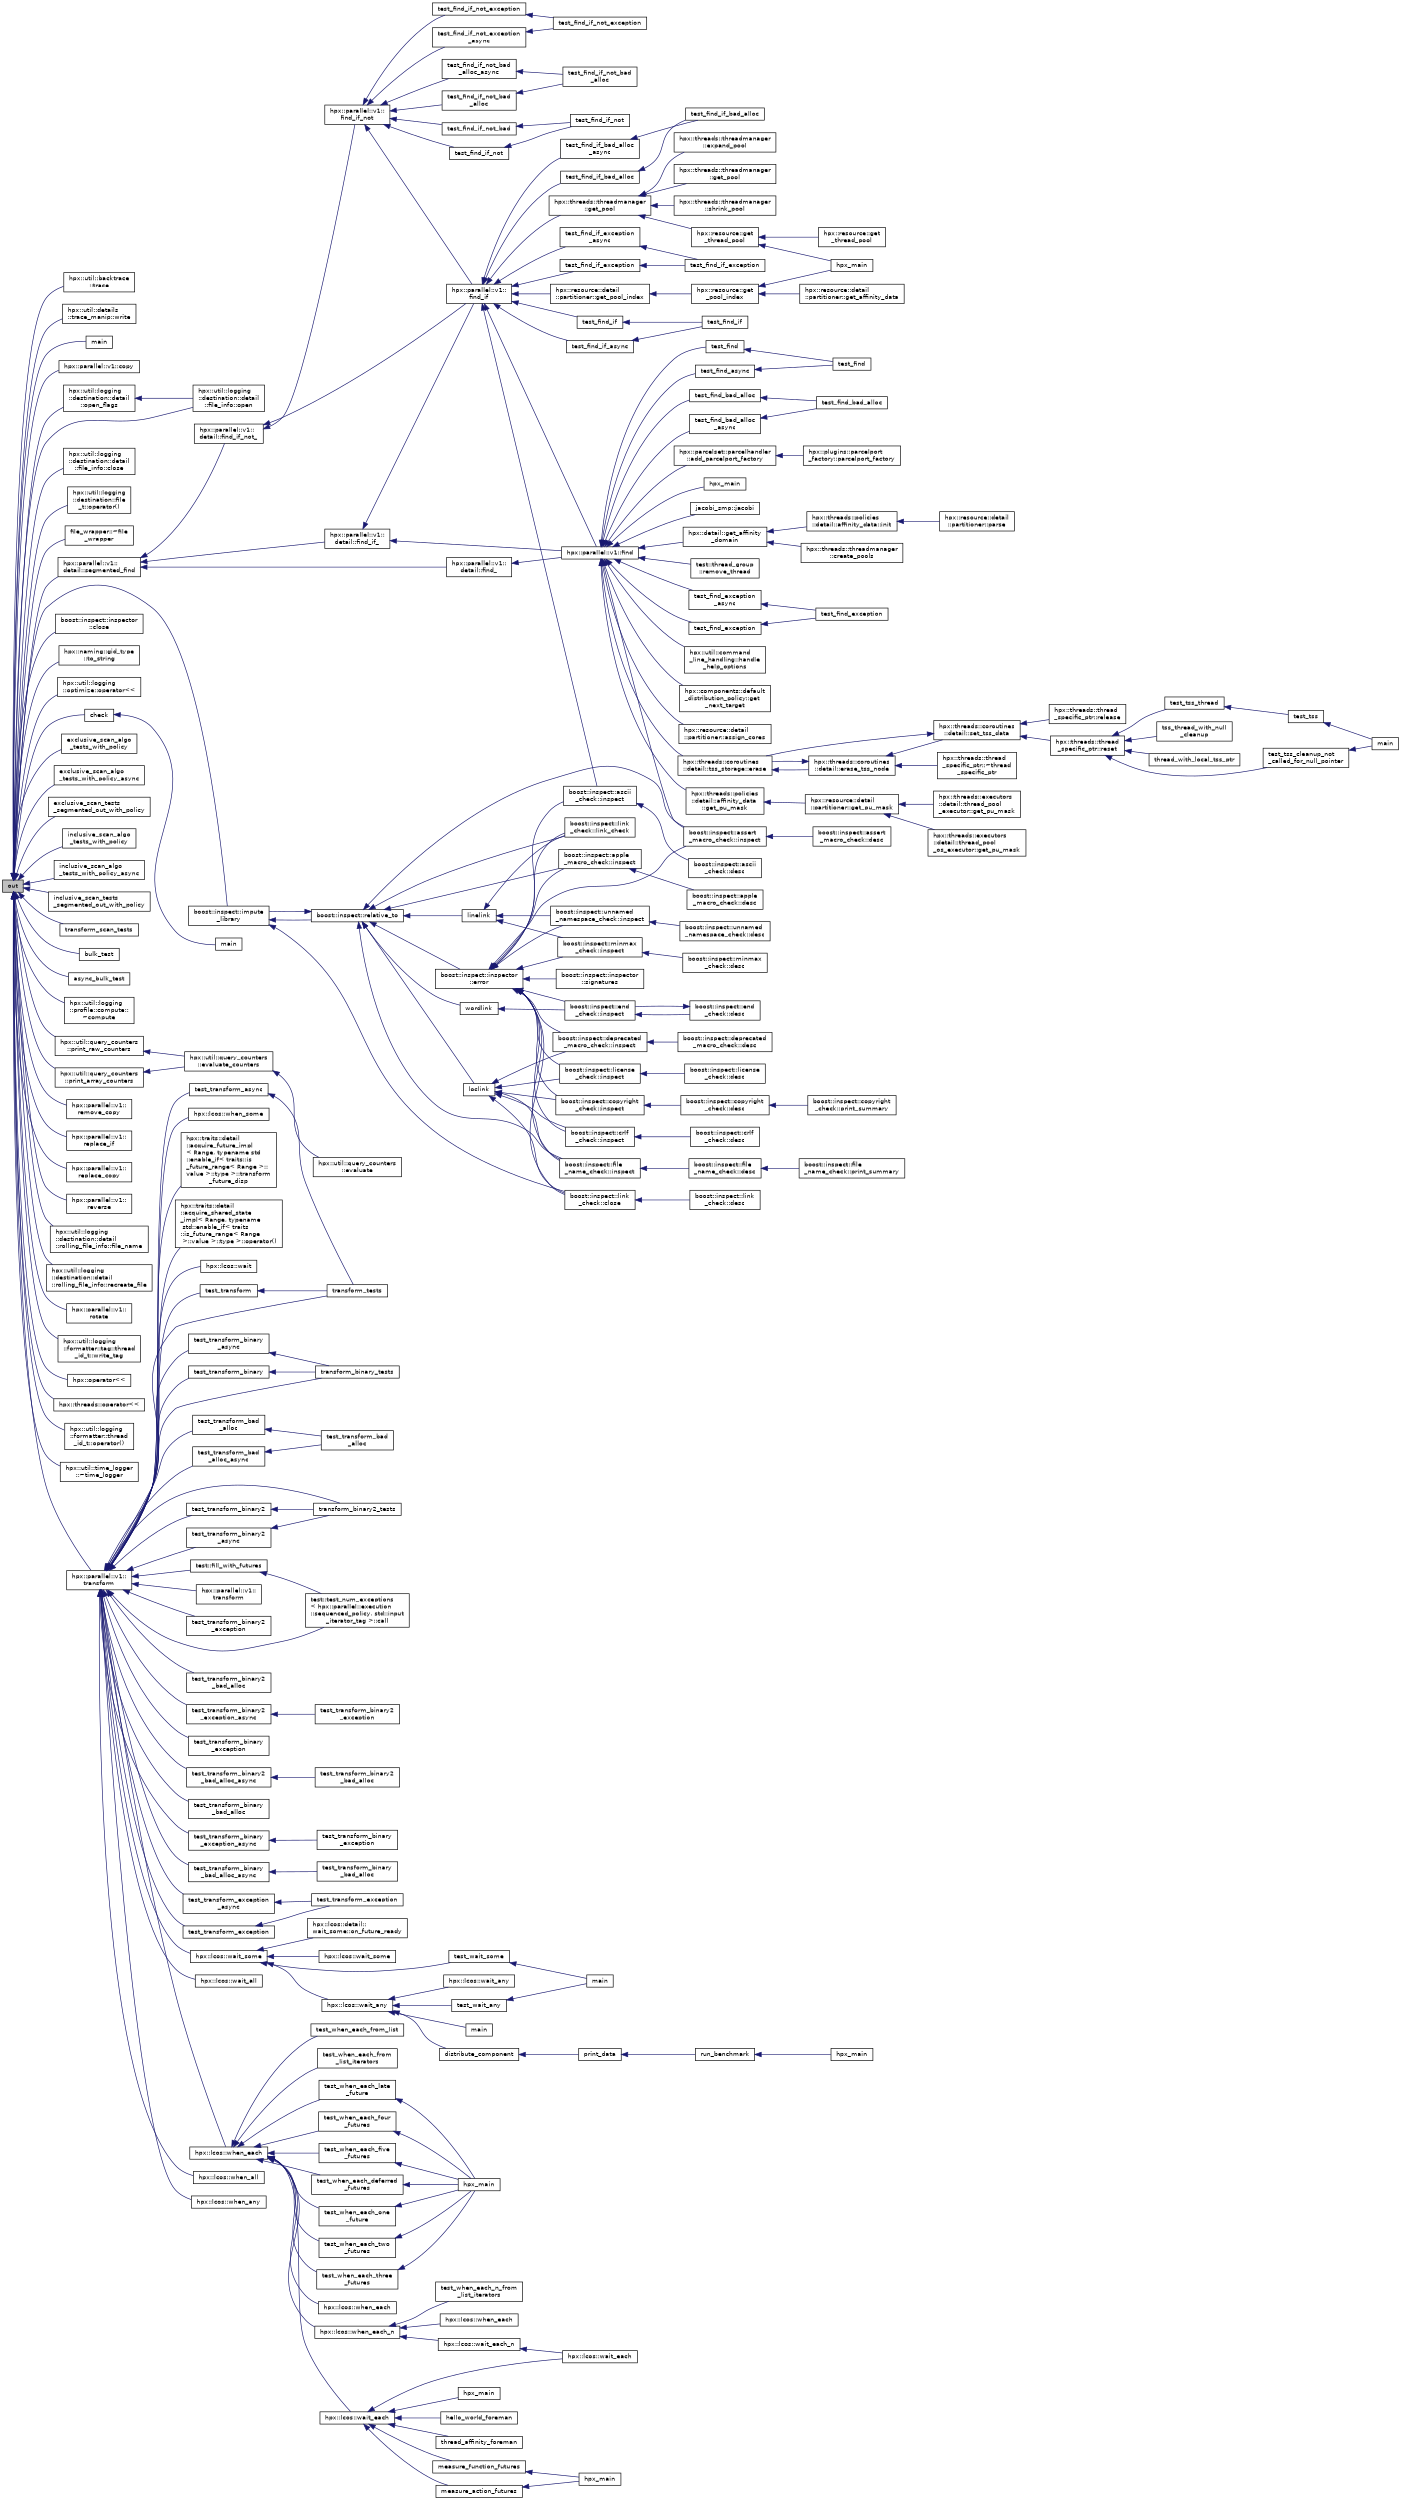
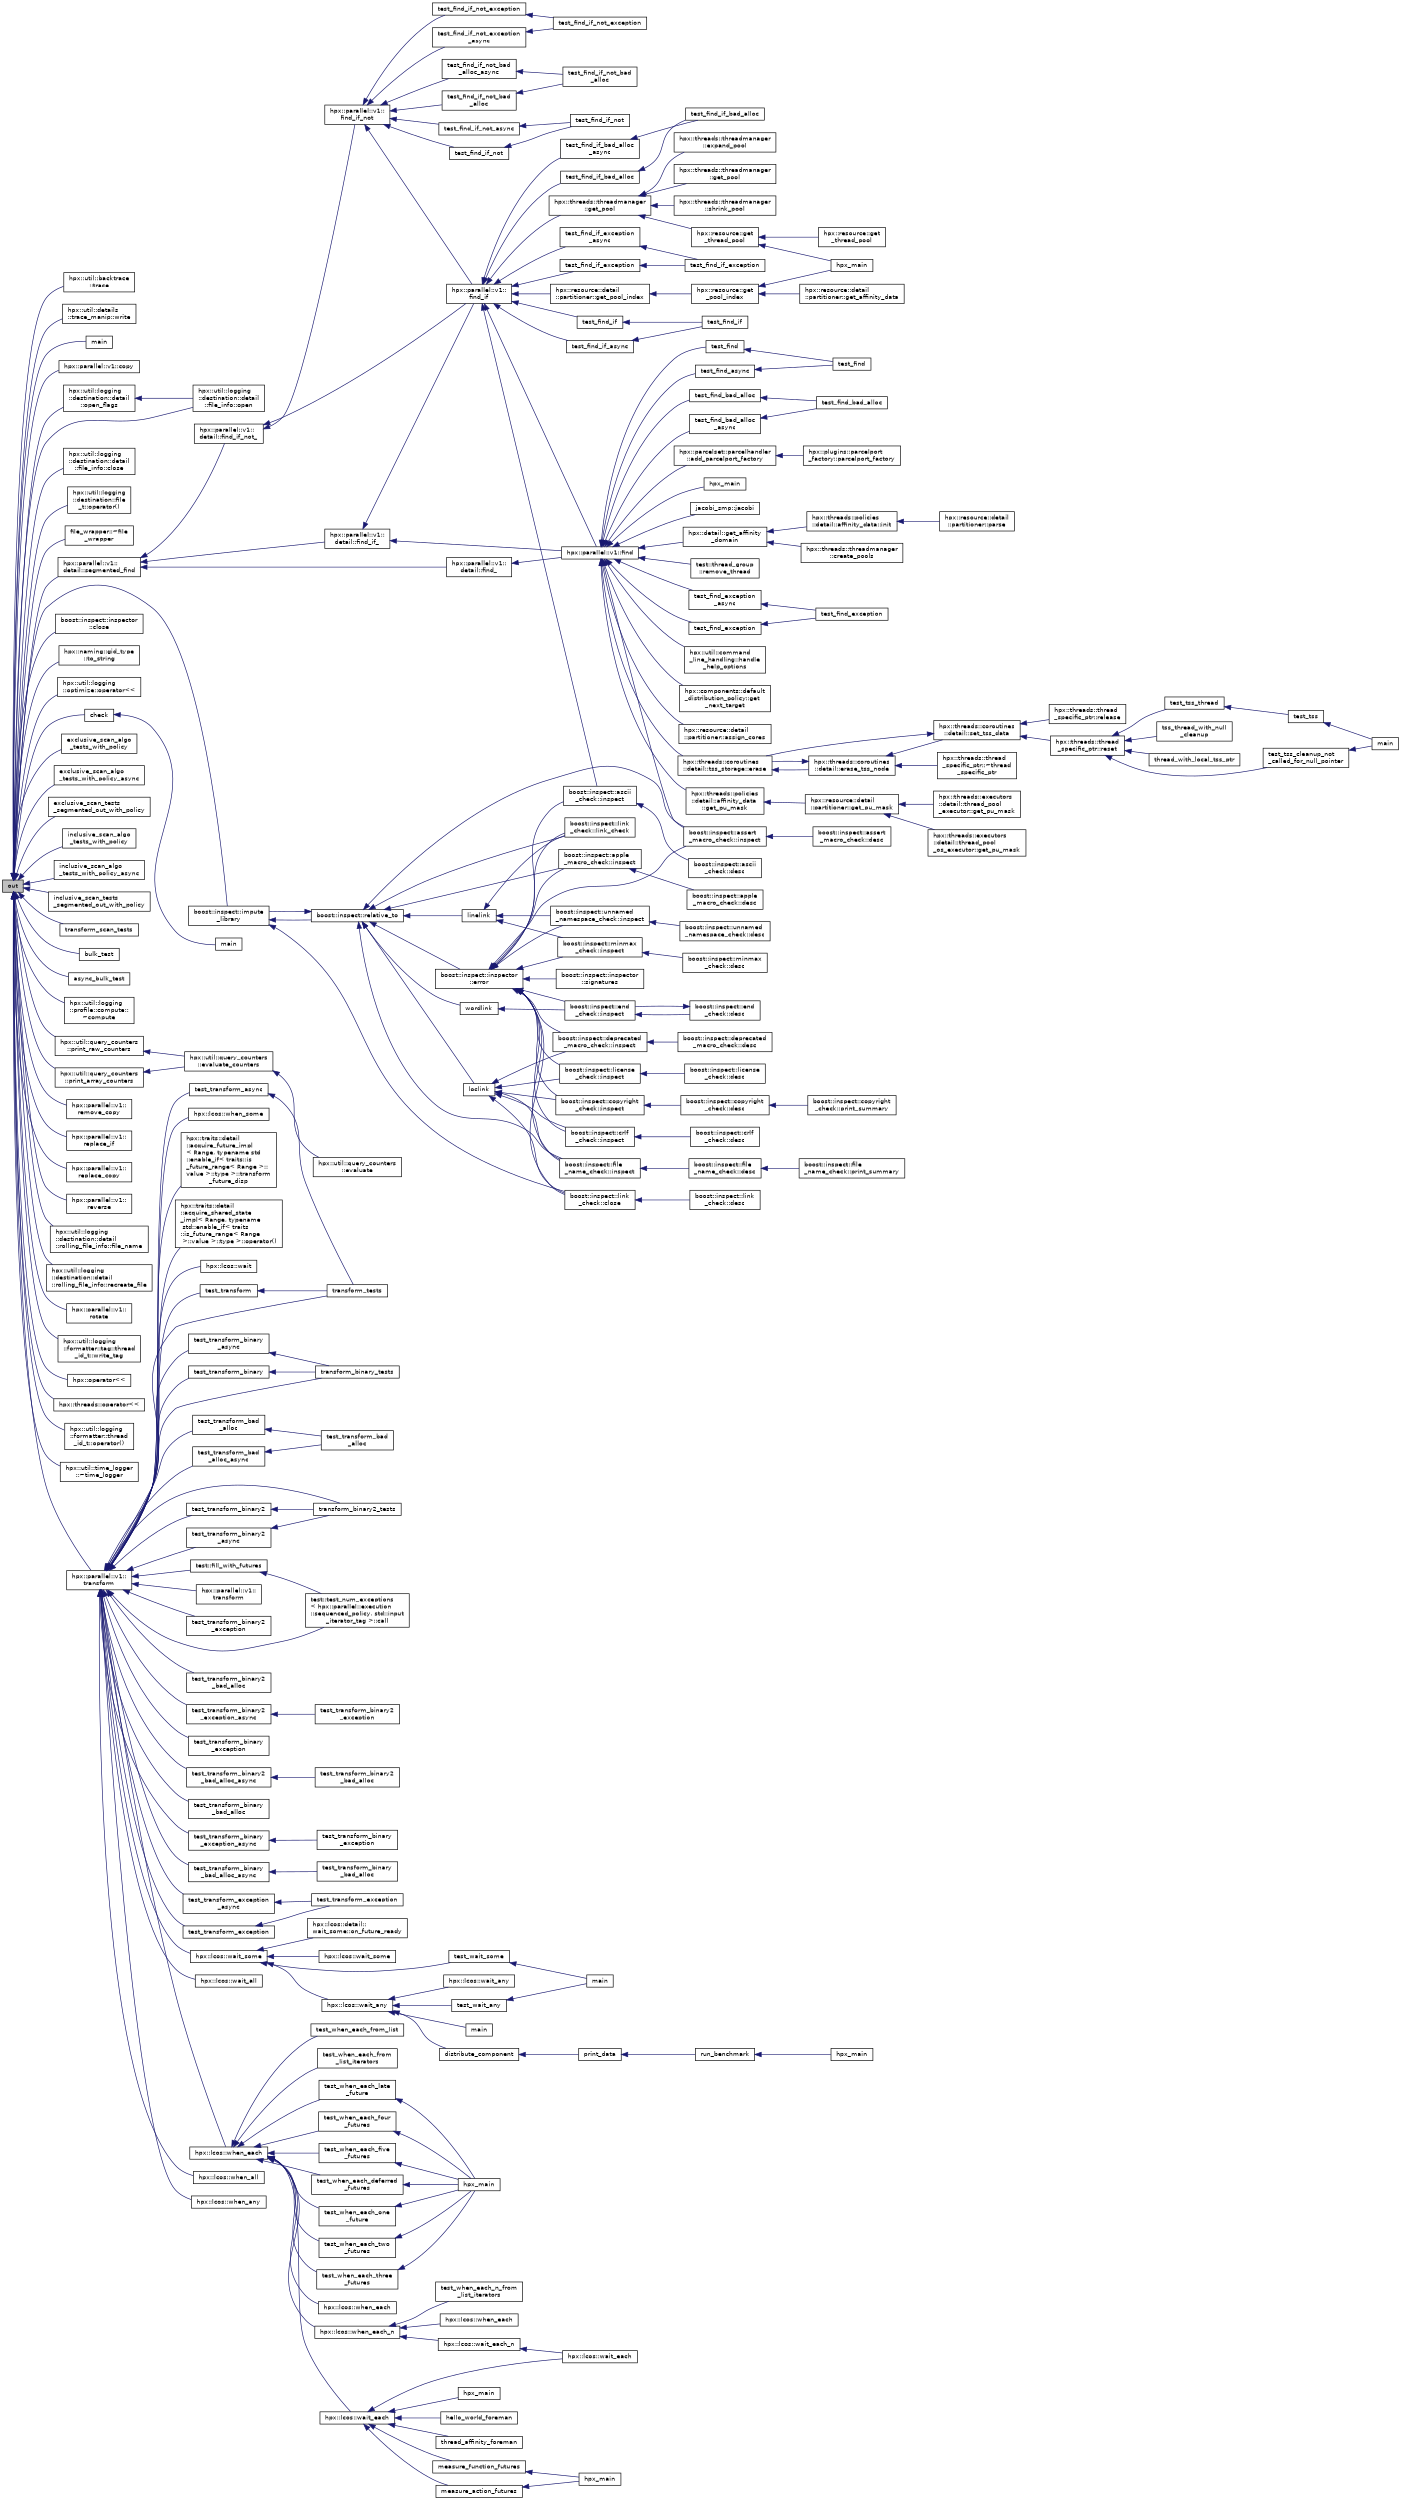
(479, 129) -> (479, 129)
